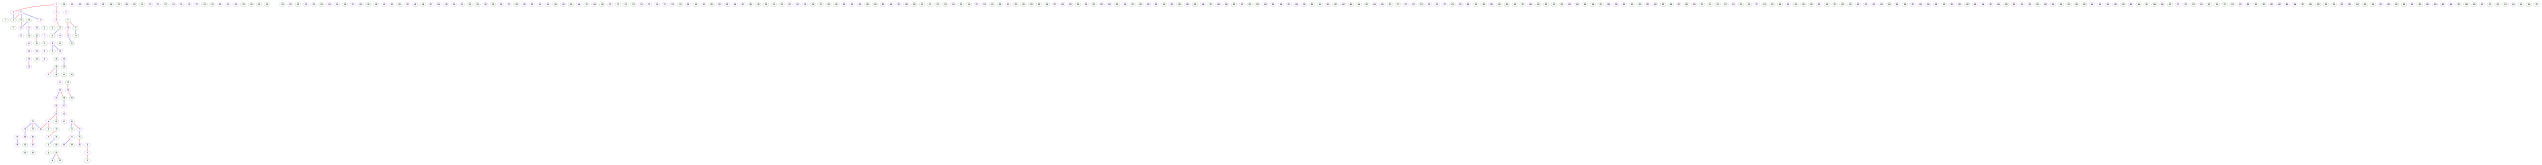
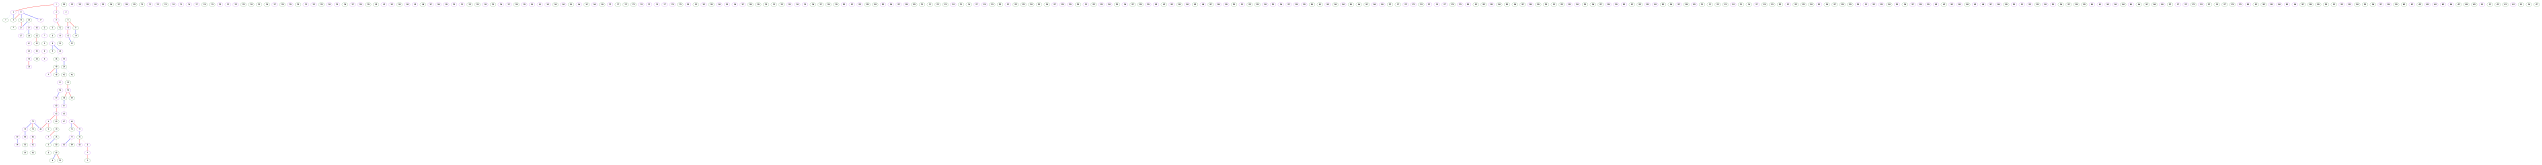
none -> (275, 5)
(56, 32) -> (56, 32)
(62, 94) -> (66, 94)
